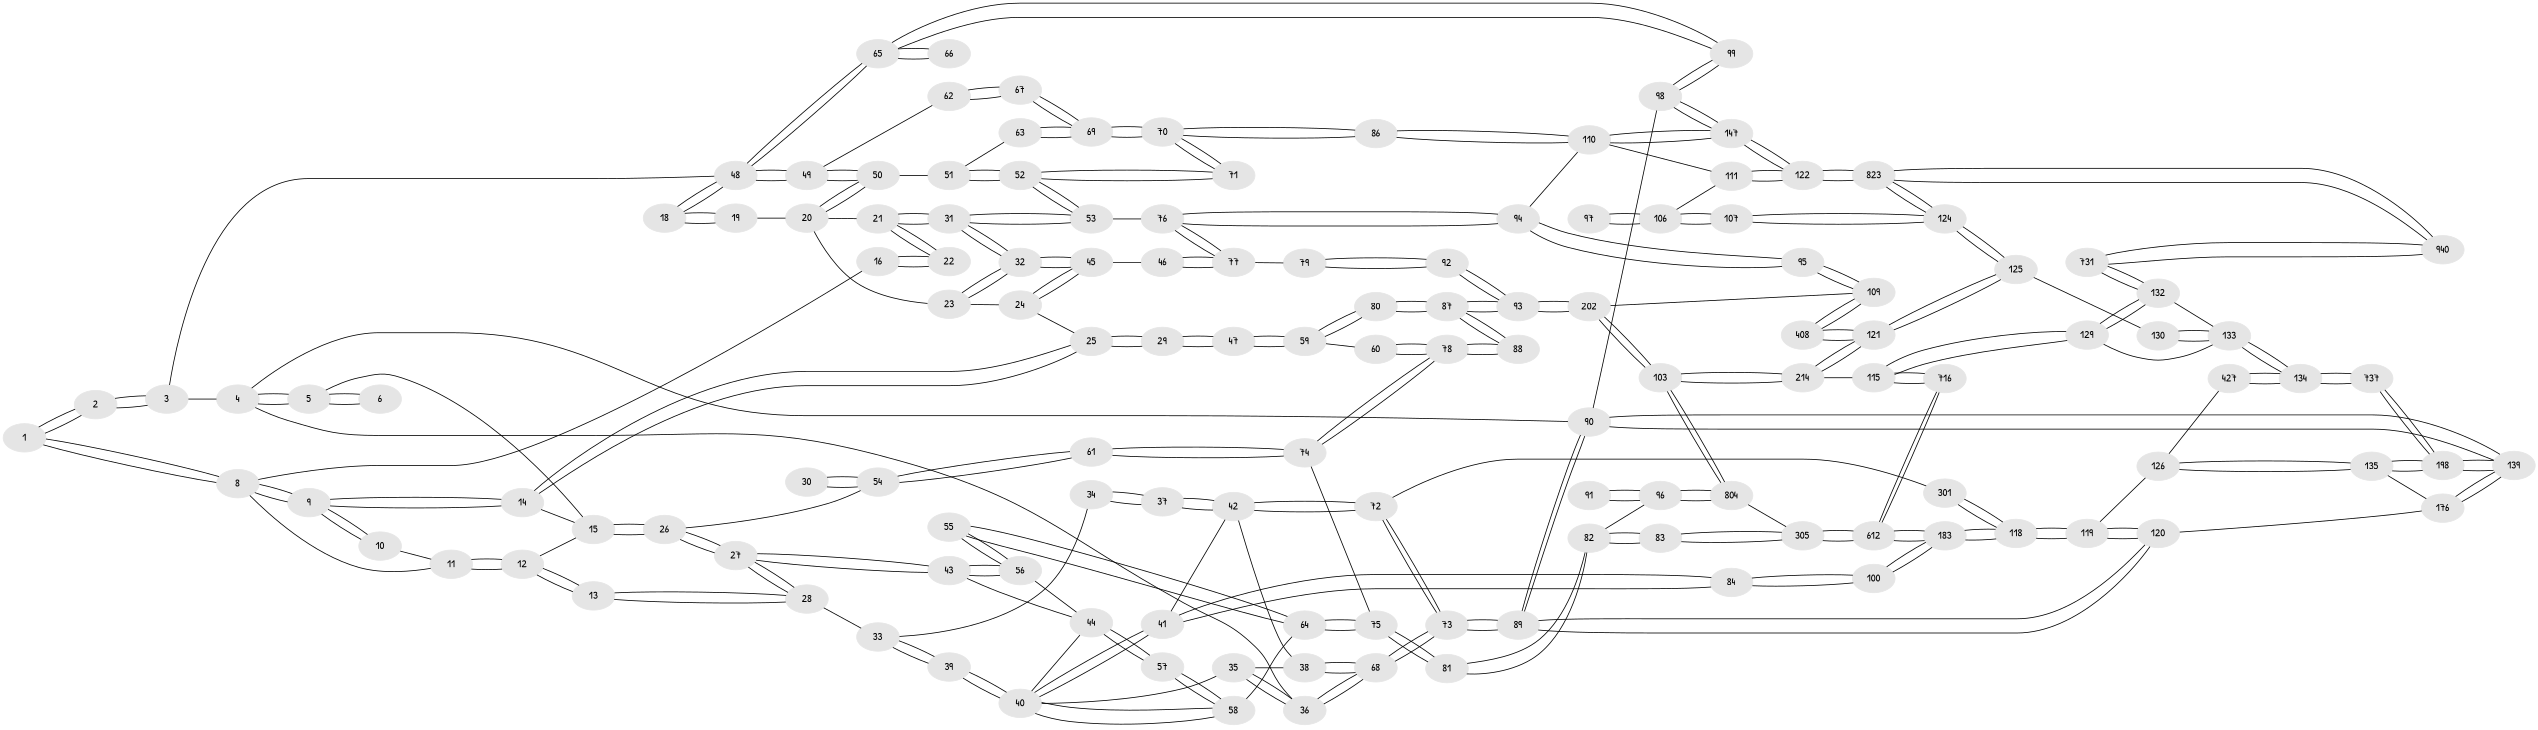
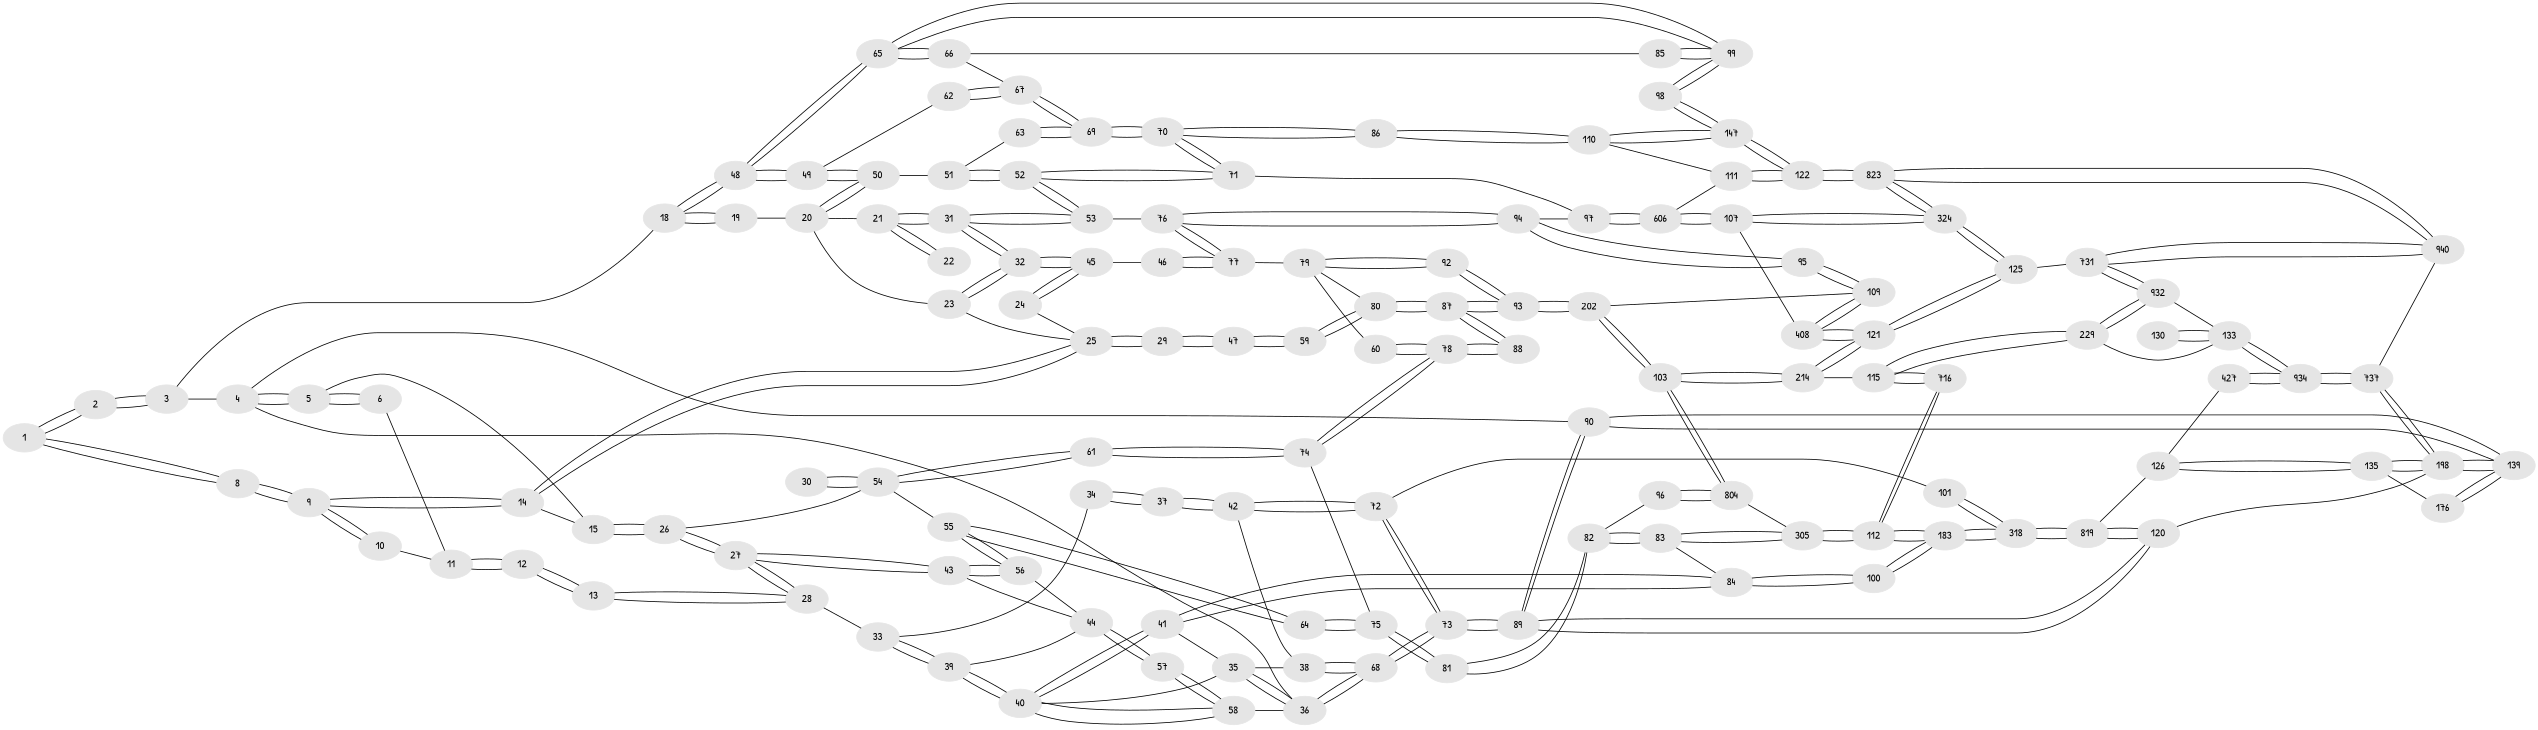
none -> (1660, 54)
none -> (985, 72)
(377, 179) -> (412, 303)
none -> (1416, 179)
(1554, 179) -> (1554, 219)
(1660, 219) -> (1660, 219)
(1945, 219) -> (1945, 219)
(878, 262) -> none
(1624, 267) -> none
none -> (1767, 277)
none -> (1340, 285)
(2158, 293) -> (2158, 293)
(2087, 303) -> (2052, 266)
(985, 305) -> (1017, 331)
none -> (2407, 314)
(2087, 335) -> (2087, 335)
(1340, 345) -> (1338, 308)
(2300, 379) -> (2300, 379)
(1945, 493) -> (1945, 493)
(1589, 496) -> none
none -> (914, 505)
(2301, 523) -> (2302, 504)
(2016, 533) -> (2016, 533)
(2087, 533) -> (2087, 533)
(1874, 536) -> (1874, 536)
(558, 547) -> none
(331, 556) -> (416, 482)
none -> (1696, 560)
(1198, 565) -> (1198, 646)
(1056, 663) -> (1024, 653)
(1266, 673) -> (1269, 710)
